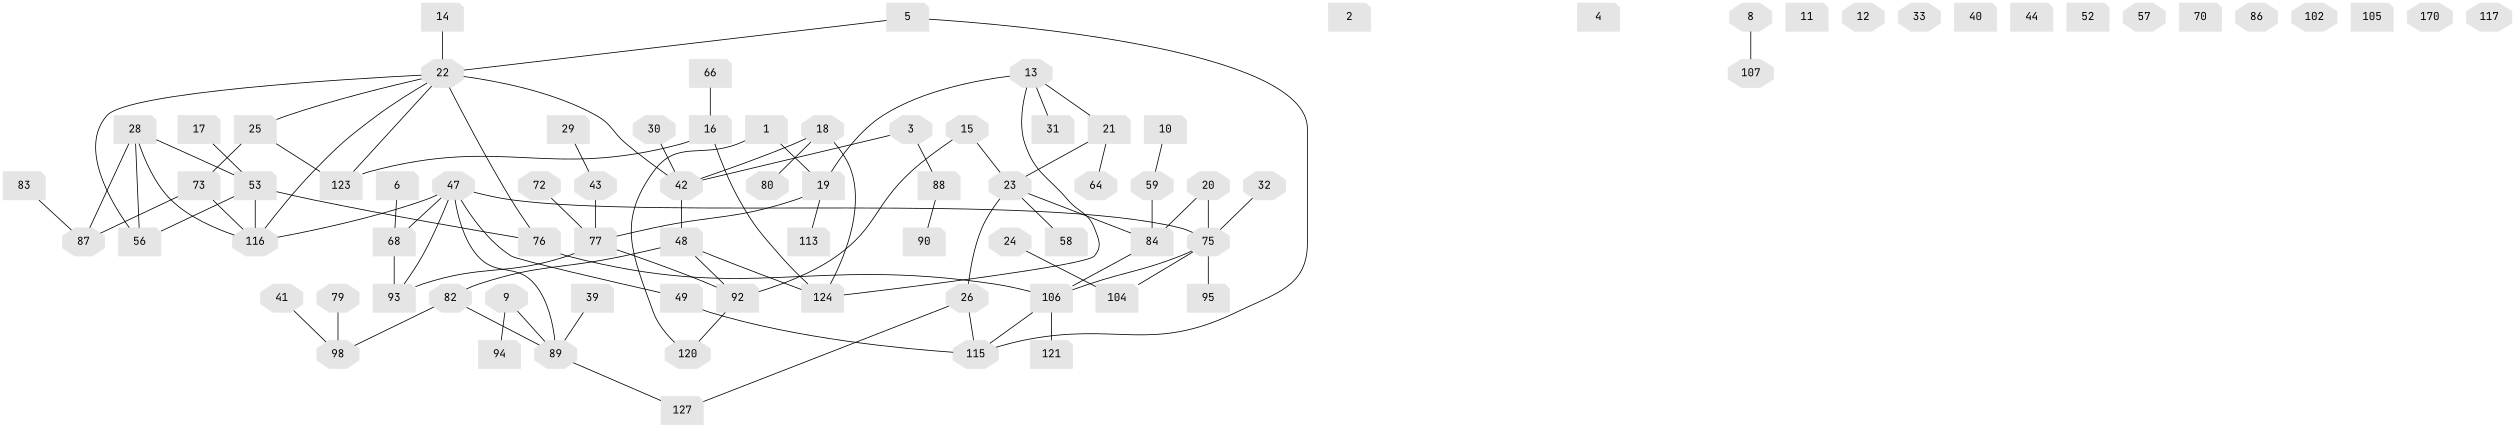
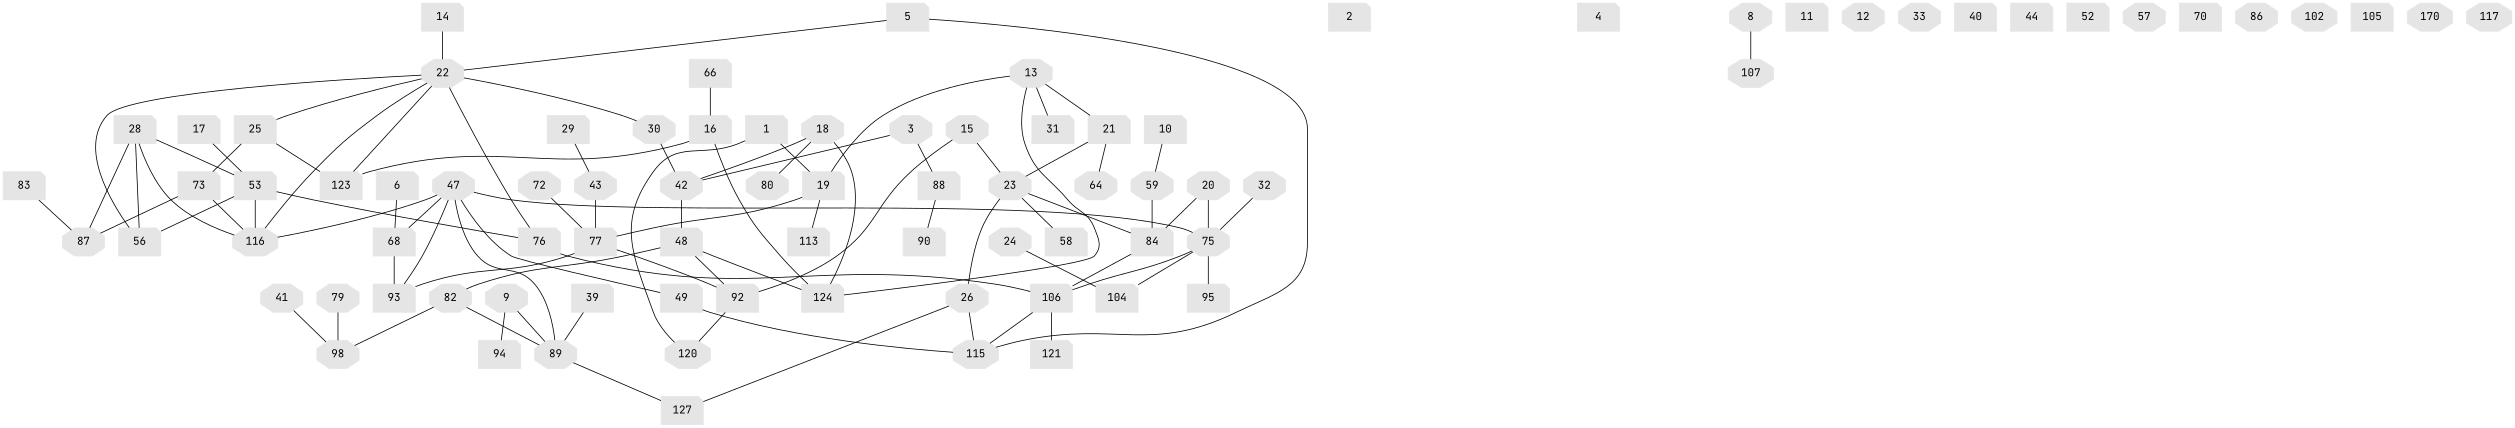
(576, 106) -> (551, 96)
